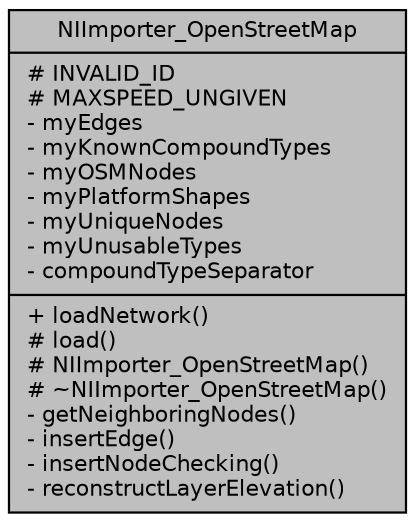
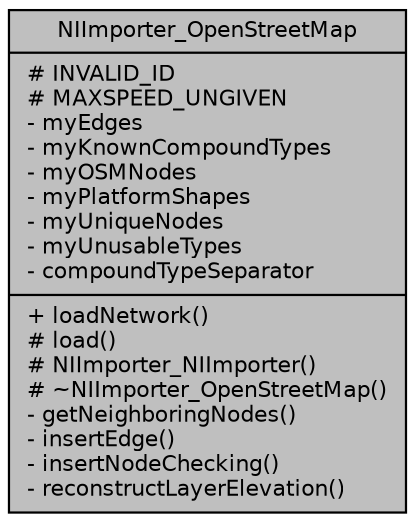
(199, 366) -> (173, 366)
